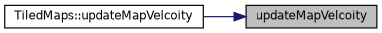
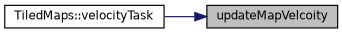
(104, 17) -> (84, 17)
